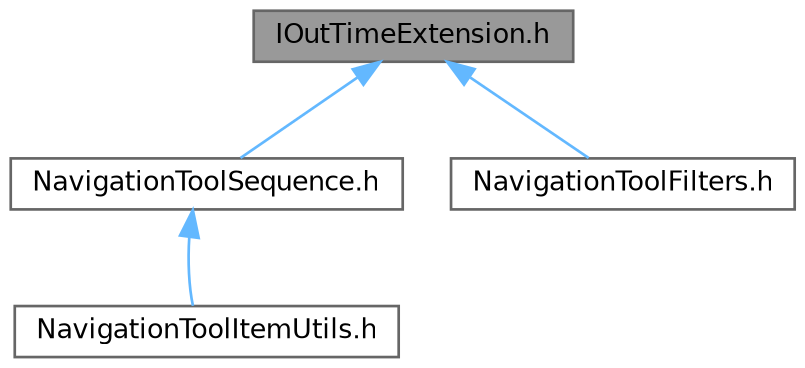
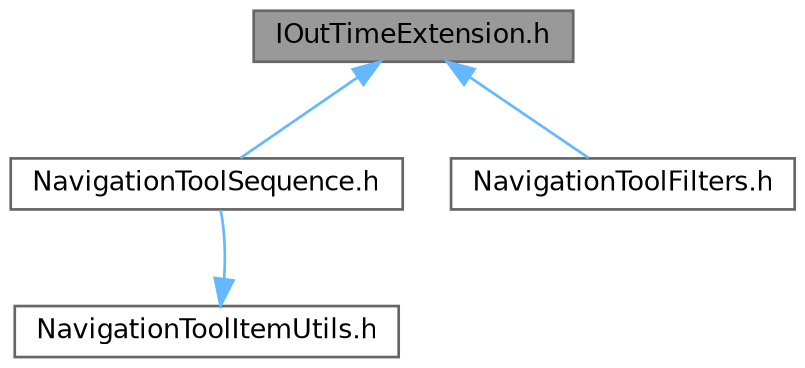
(189, 272) -> (225, 244)
